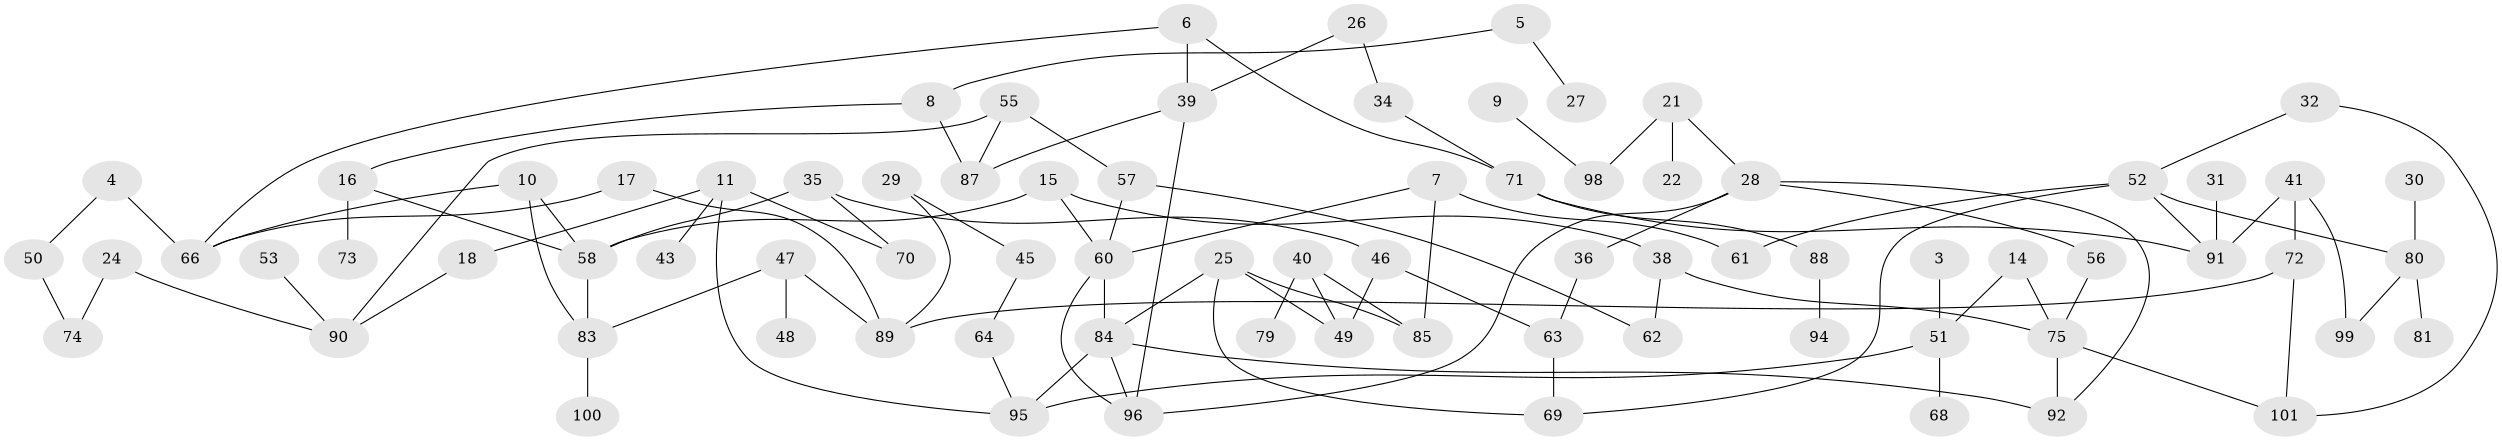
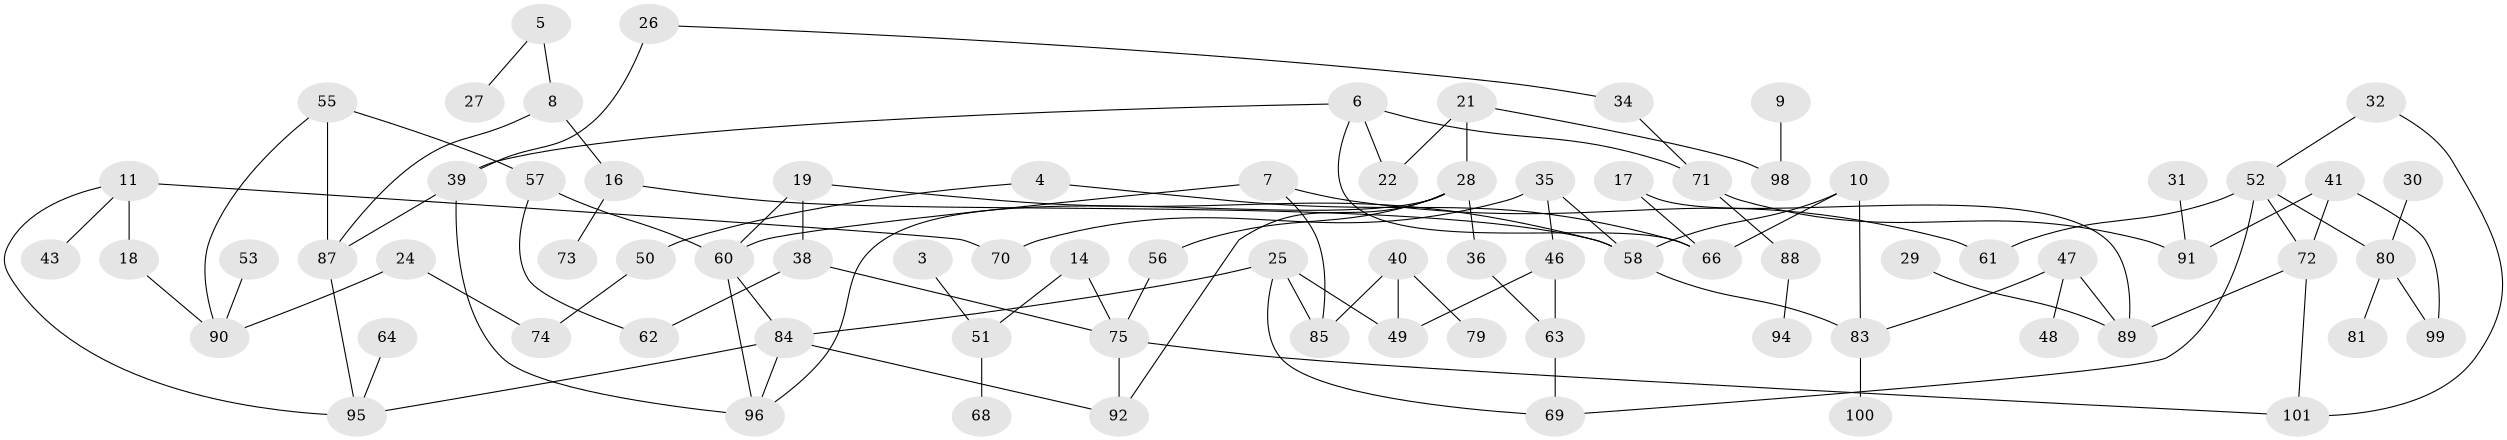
none -> (1373, 142)
(1049, 181) -> (803, 181)
(2177, 220) -> (2282, 220)
(1026, 259) -> none
(1370, 375) -> (342, 338)
